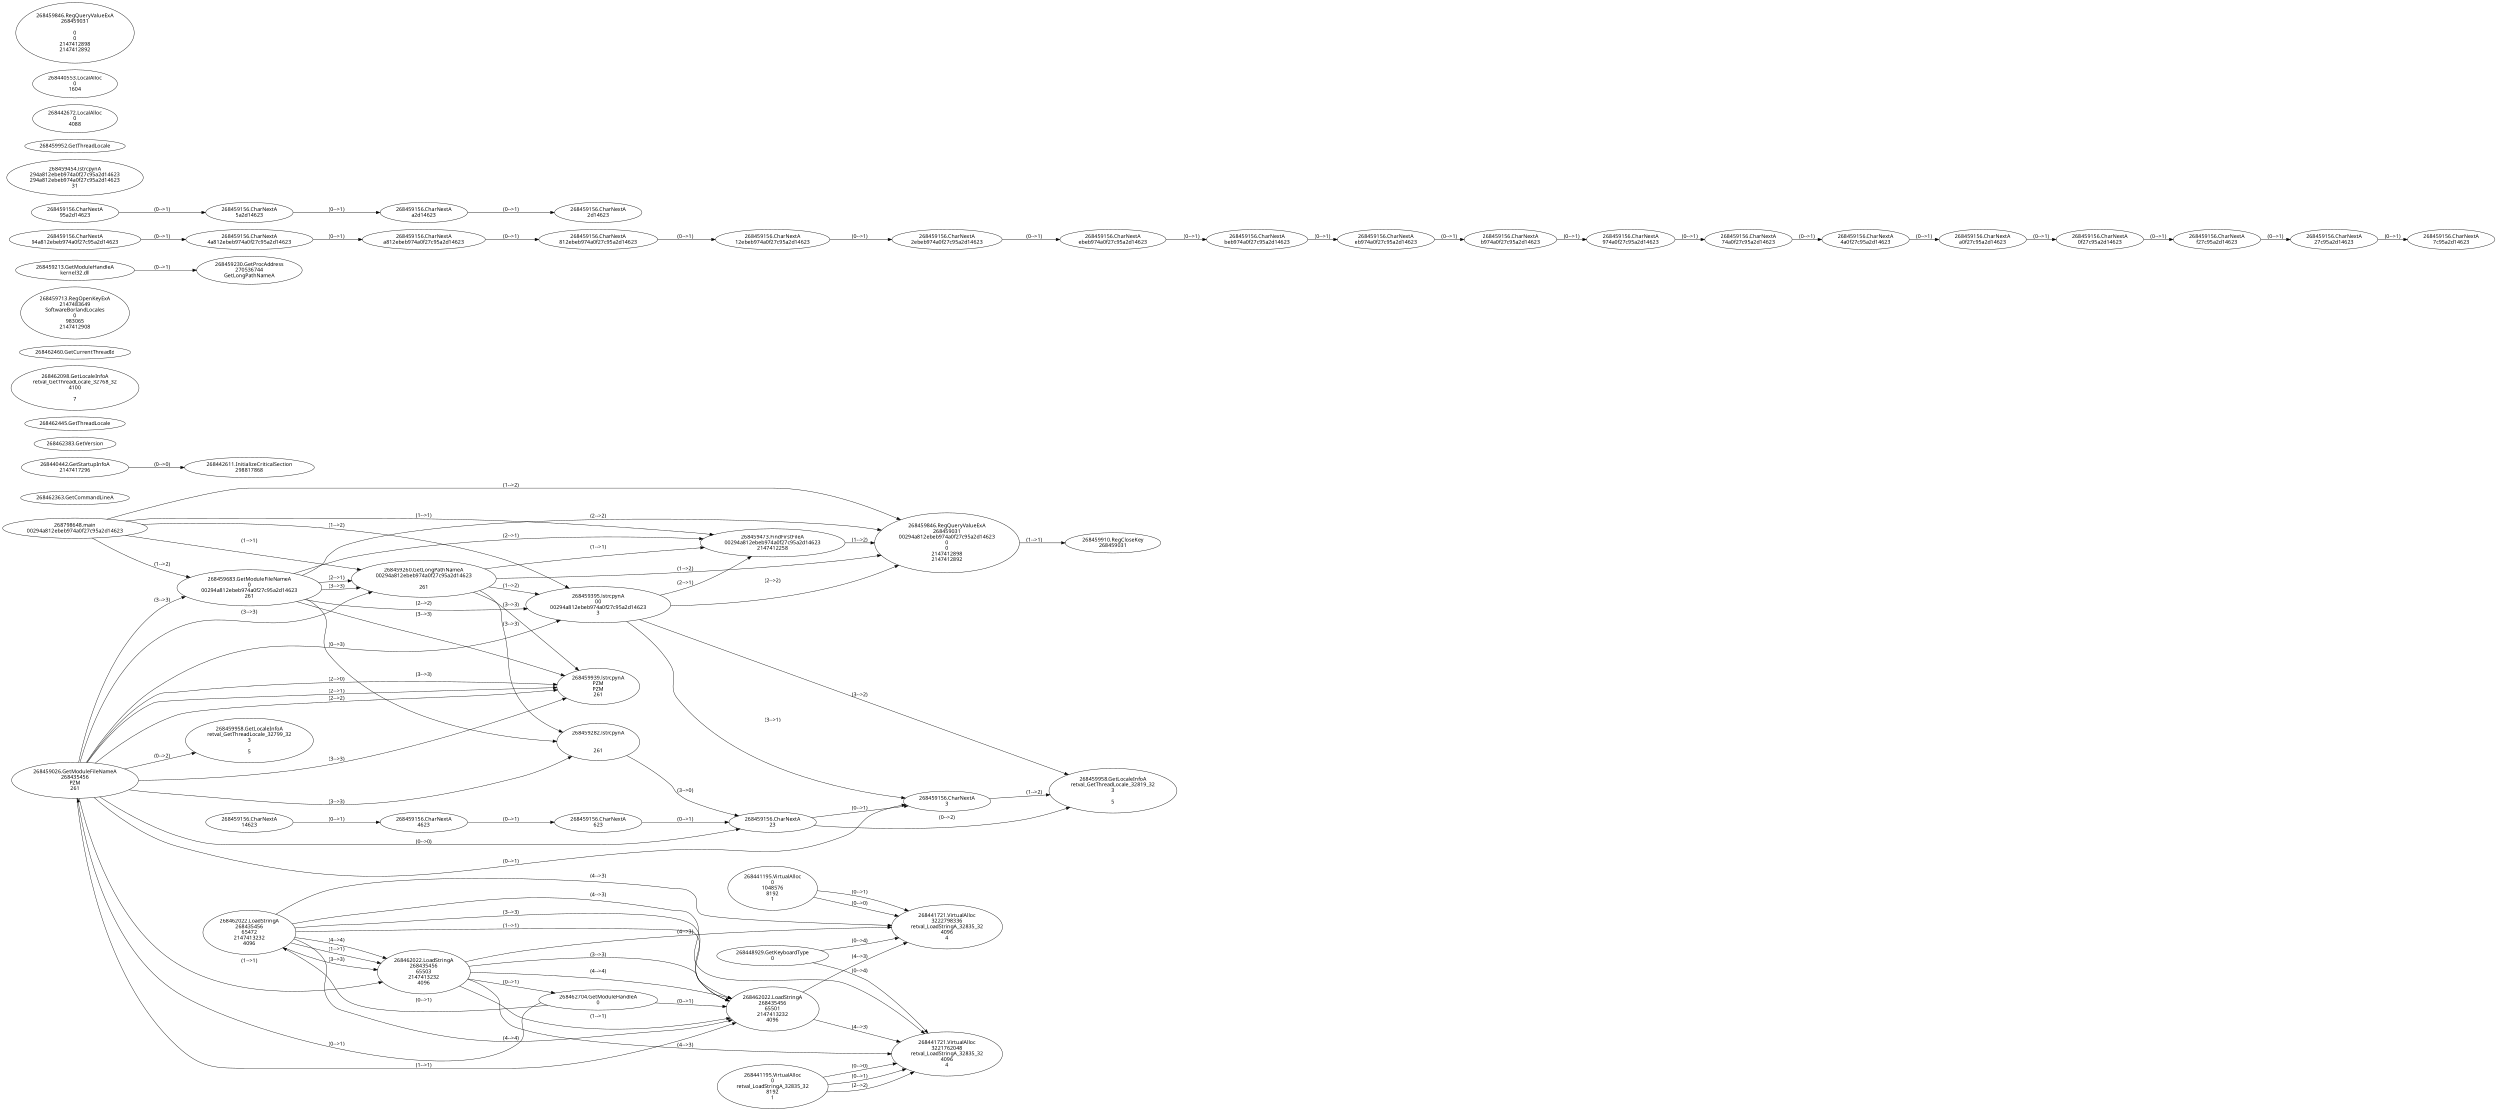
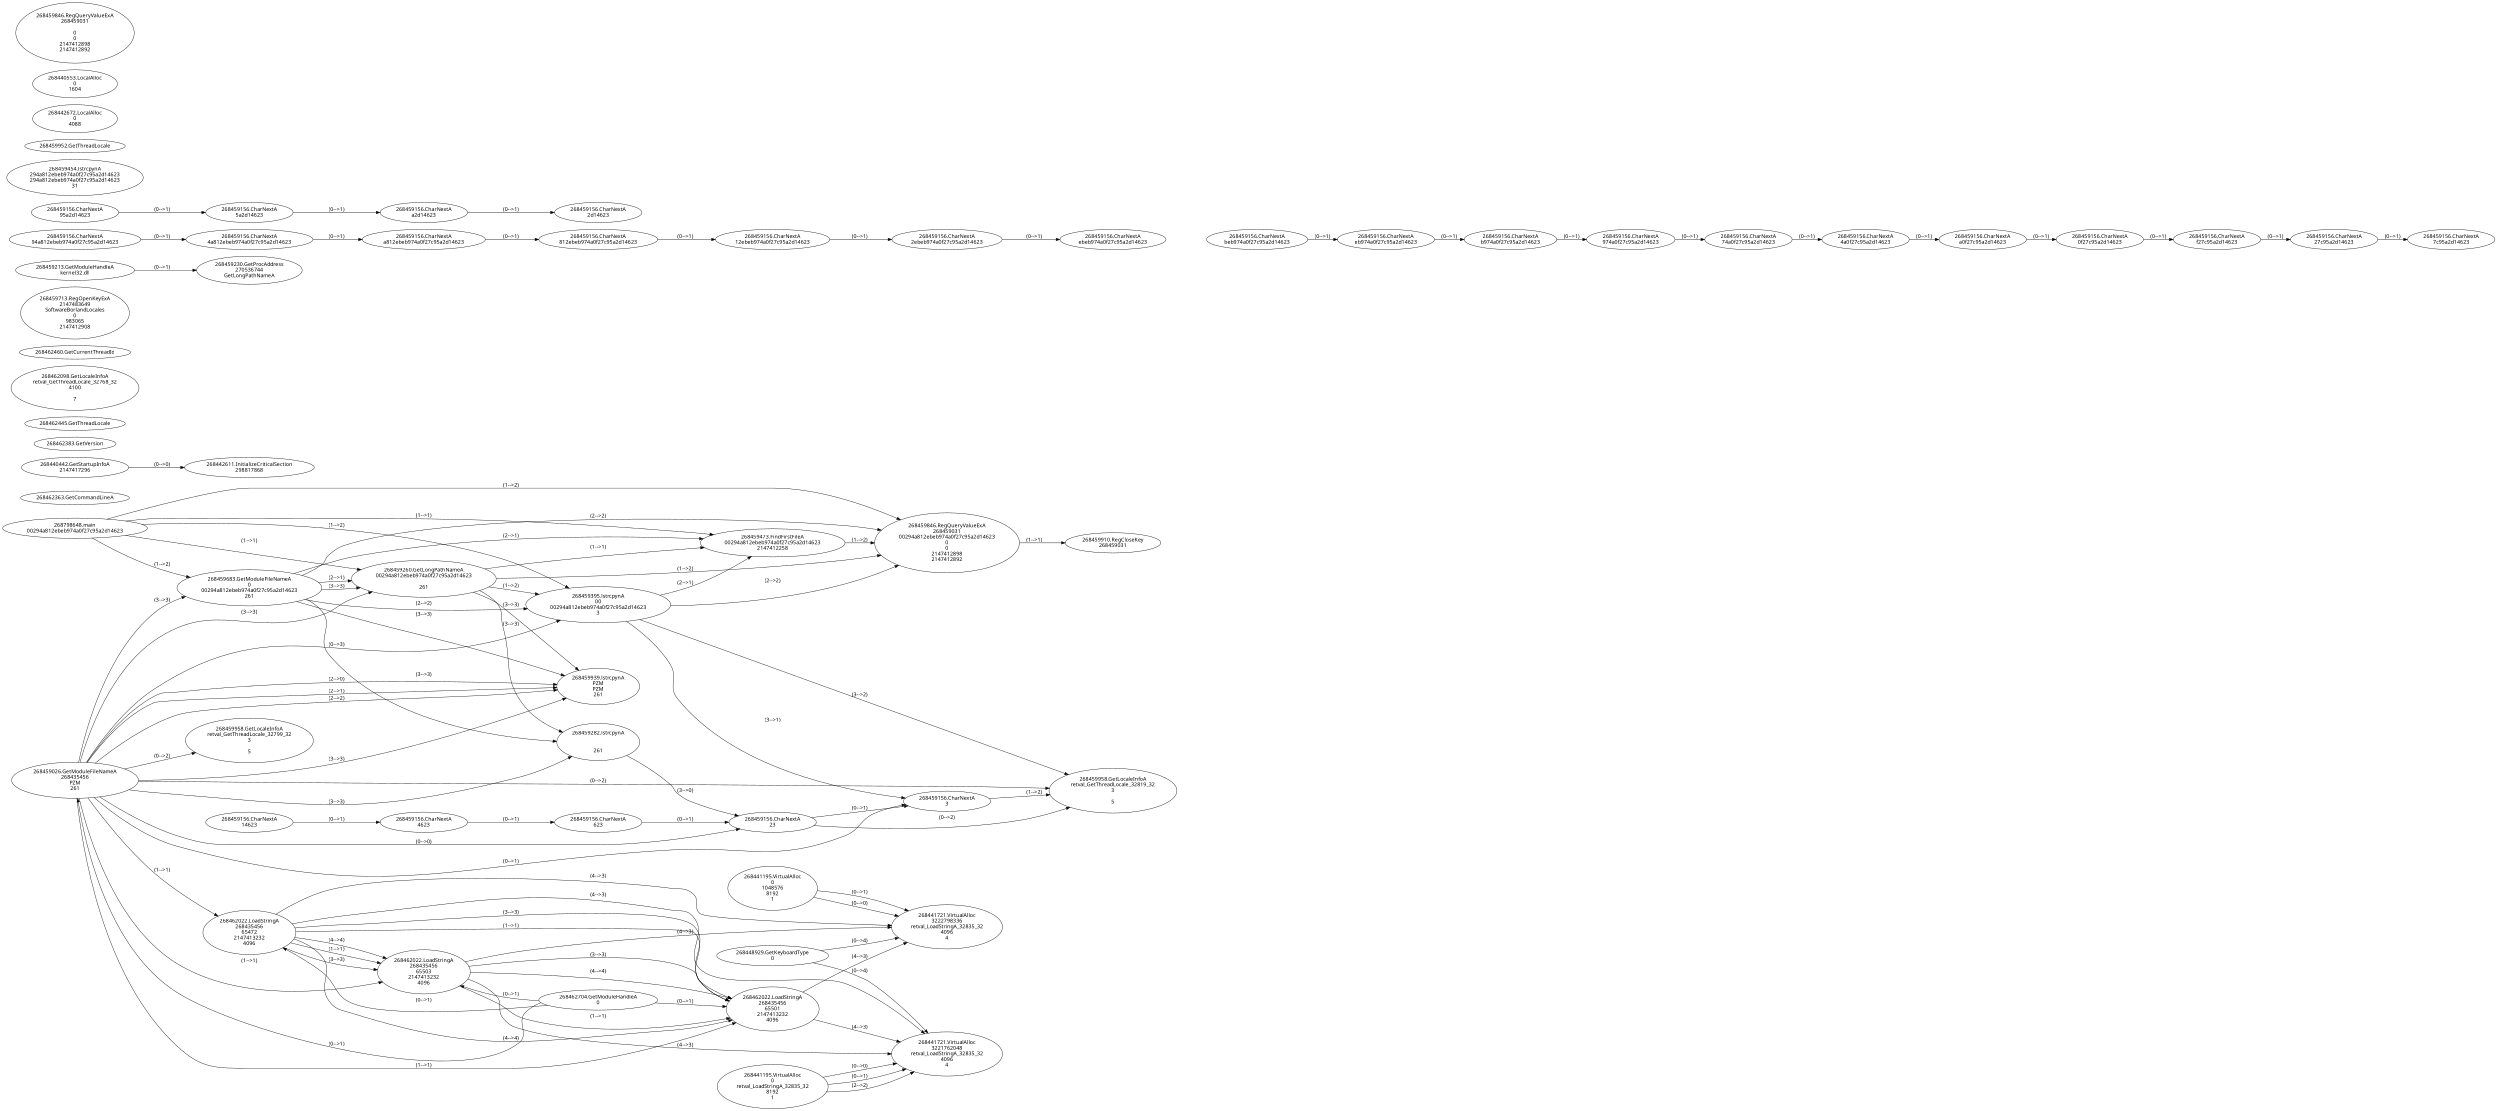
(1184, 239) -> none
none -> (592, 784)
none -> (144, 864)
(510, 986) -> (501, 997)
